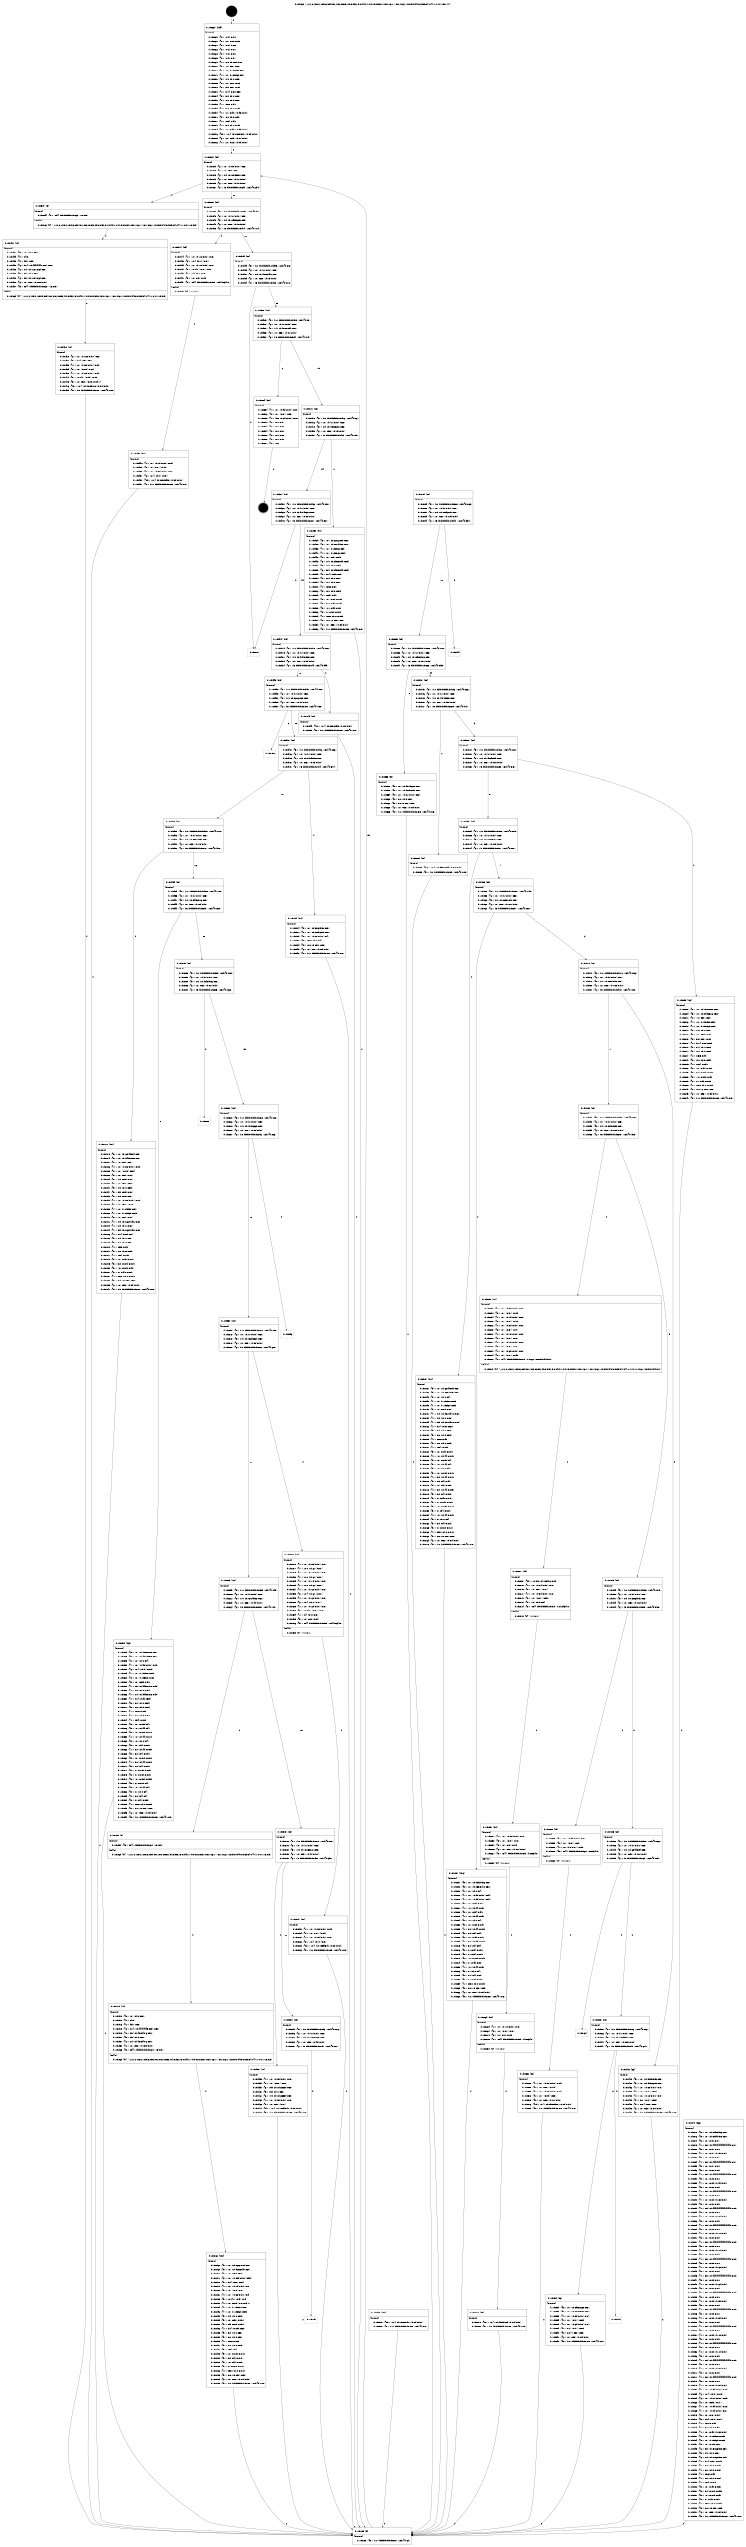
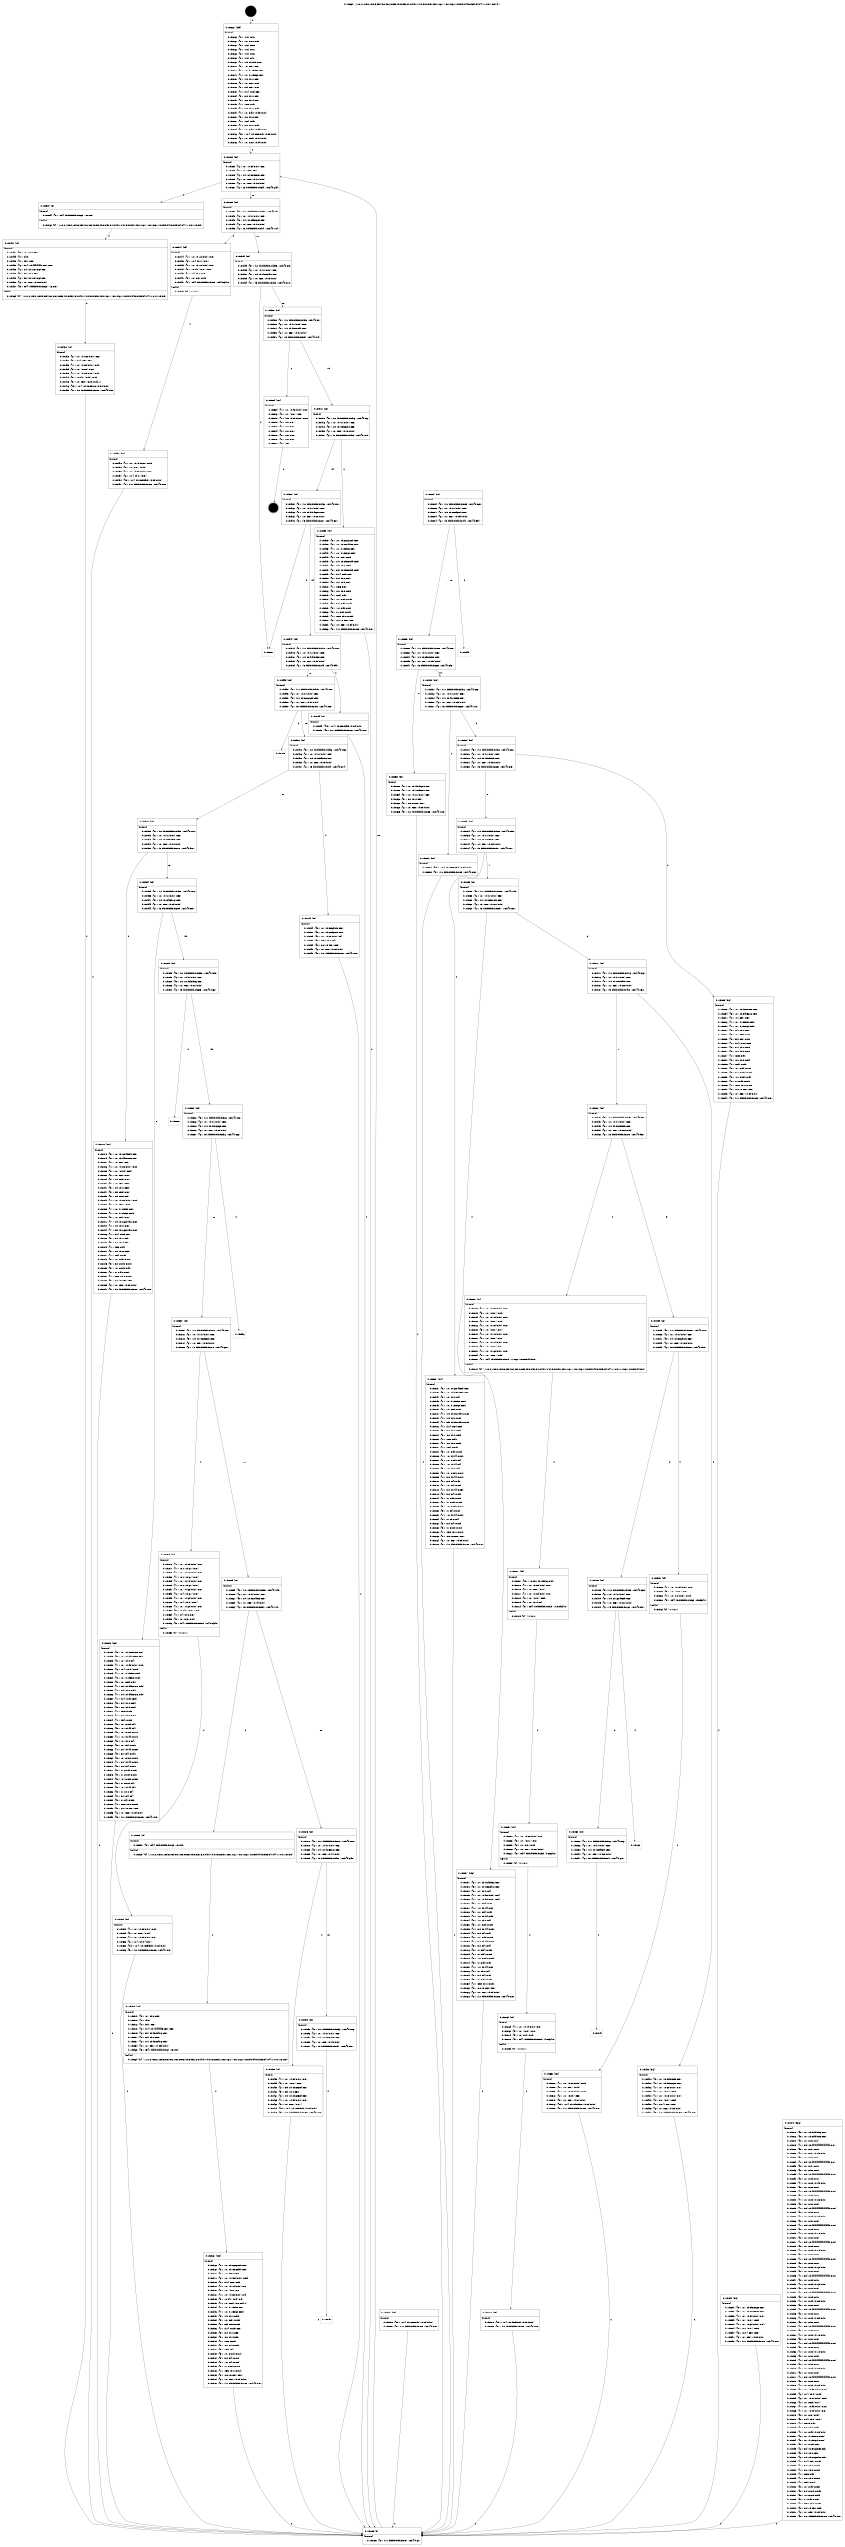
(594, 2171) -> none
